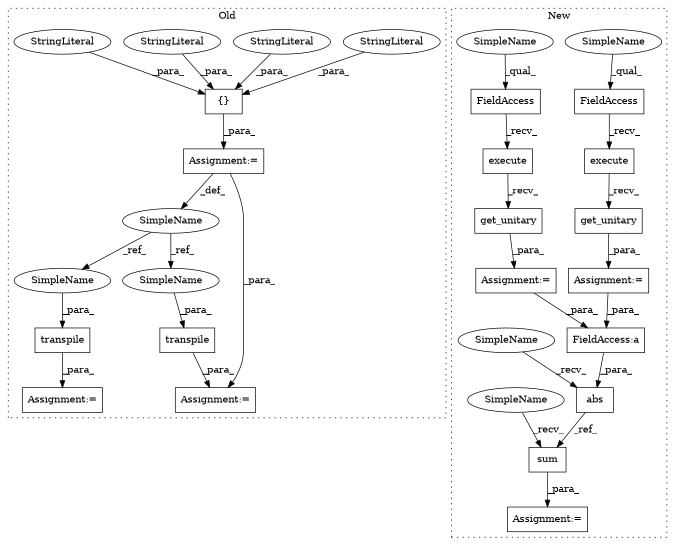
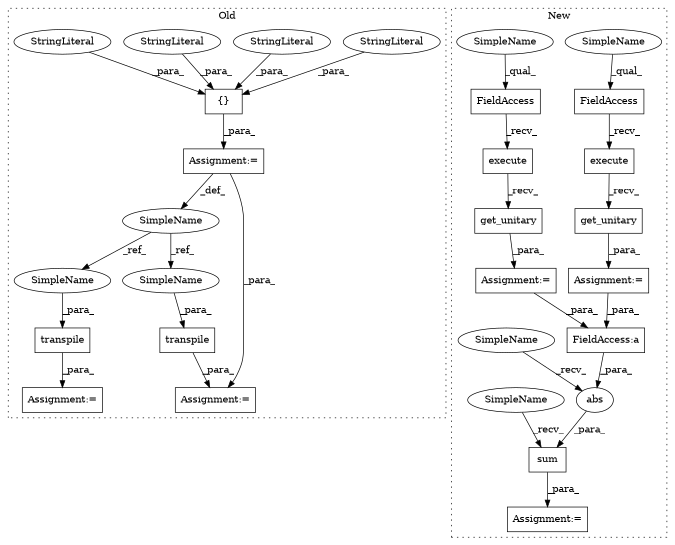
(595, 400) -> (595, 400)
(585, 430) -> (589, 430)
